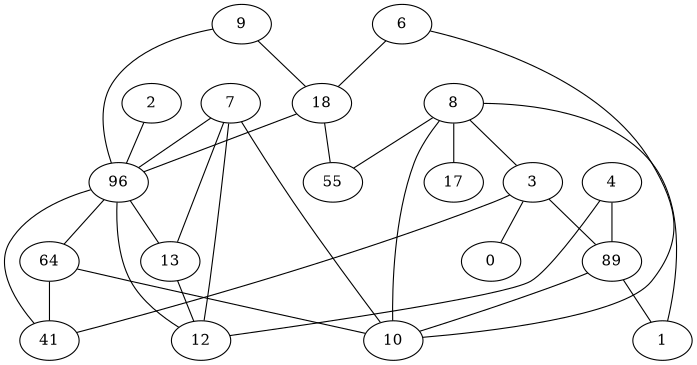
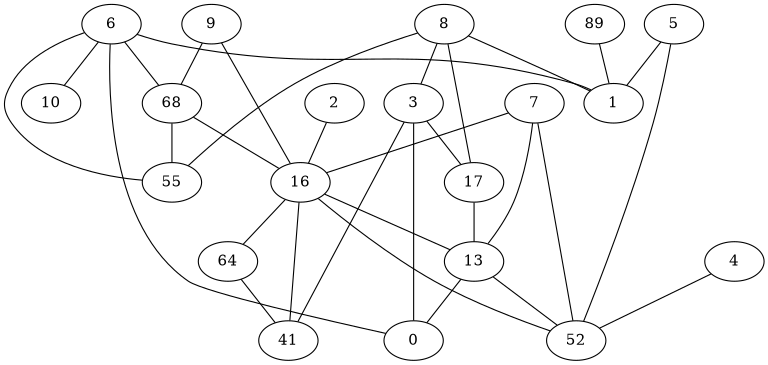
none -> (674, 24)
none -> (365, 59)
(322, 103) -> (172, 103)
none -> (16, 128)
(119, 182) -> (300, 182)
(400, 217) -> none
none -> (474, 222)
(572, 222) -> (444, 143)
(612, 222) -> none
(308, 224) -> none
none -> (168, 263)
none -> (444, 301)
(221, 302) -> none
(504, 304) -> none
(201, 341) -> (576, 341)
